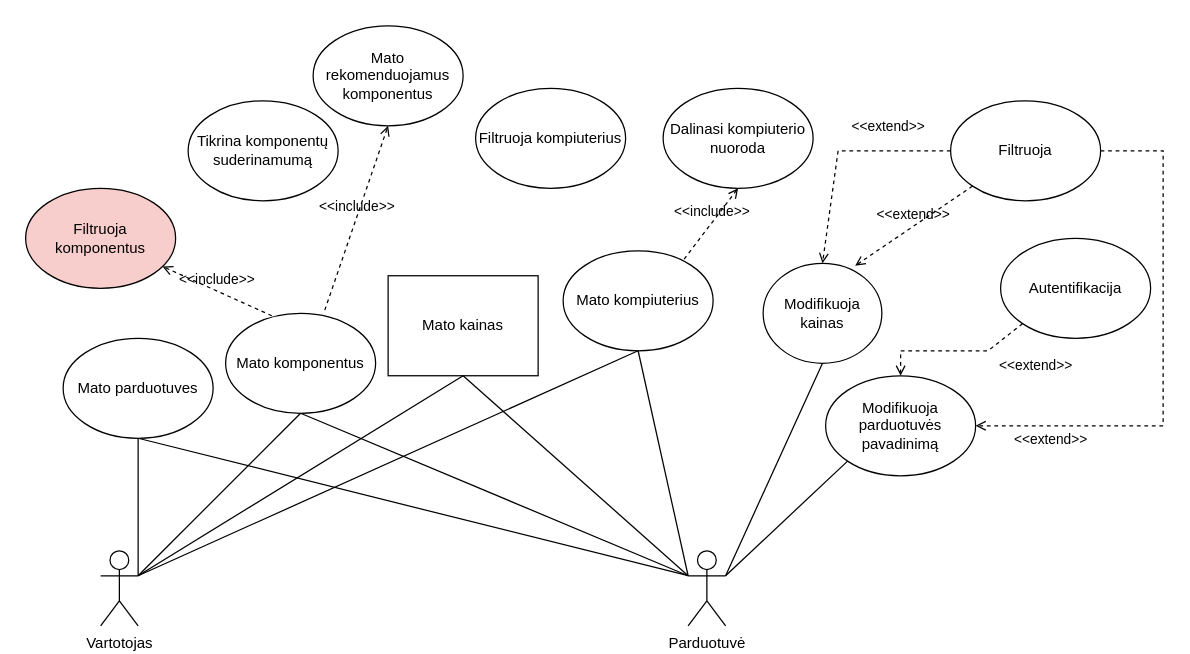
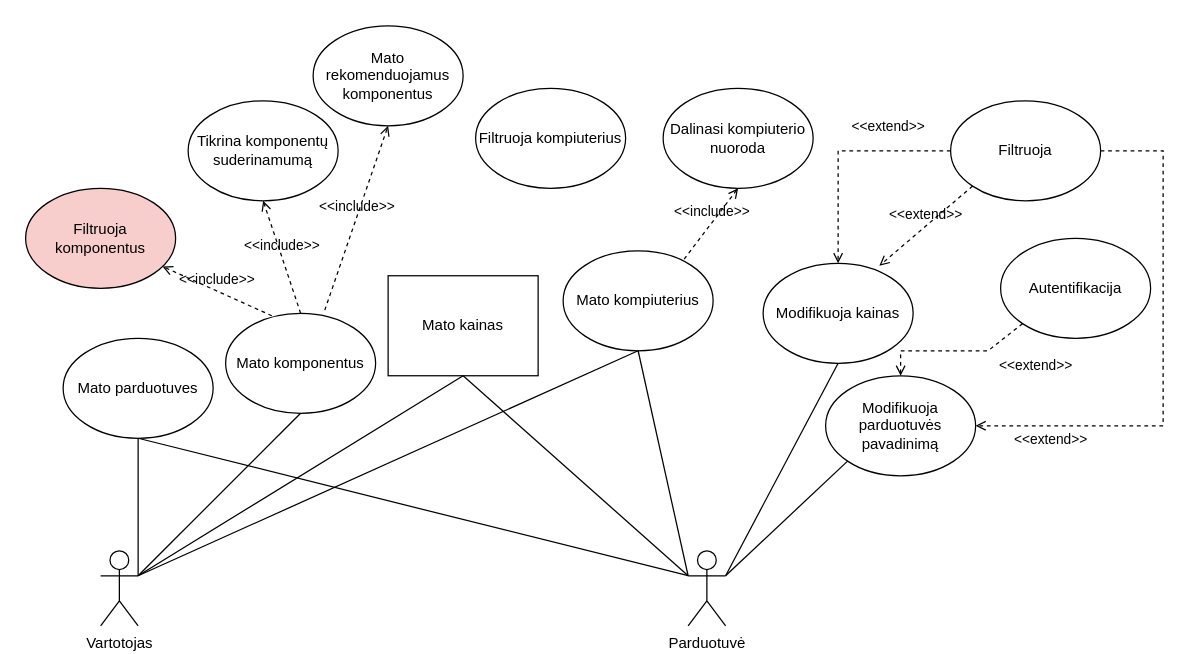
none -> (282, 259)
(823, 313) -> (838, 313)
(489, 492) -> none
